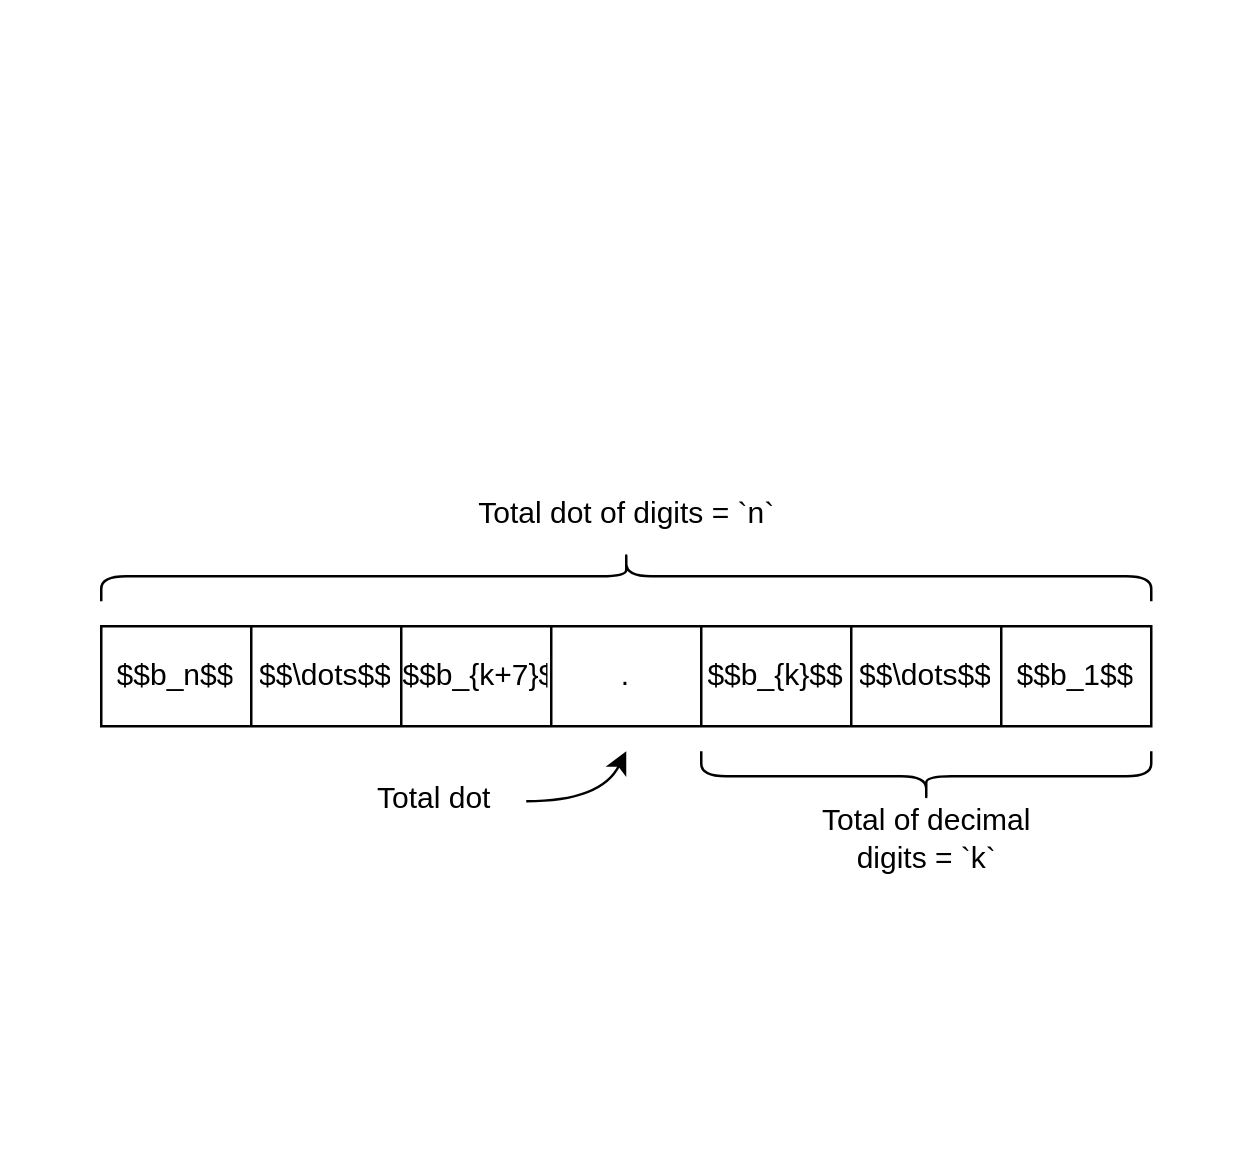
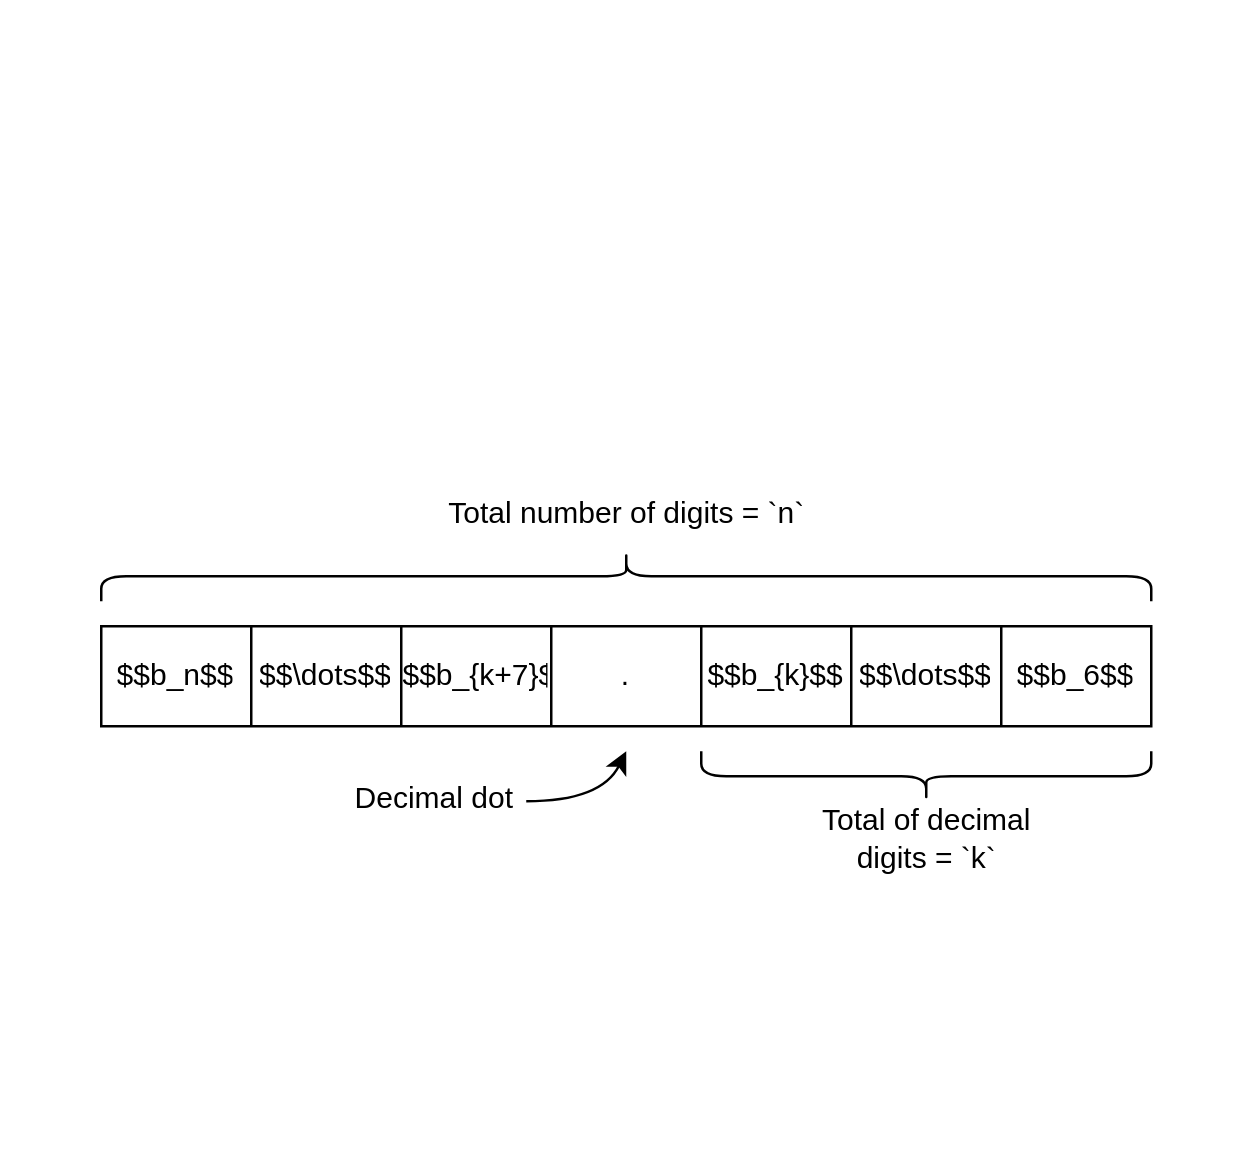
(628, 514) -> (628, 514)
(1076, 676) -> (1076, 676)
(435, 799) -> (435, 799)
